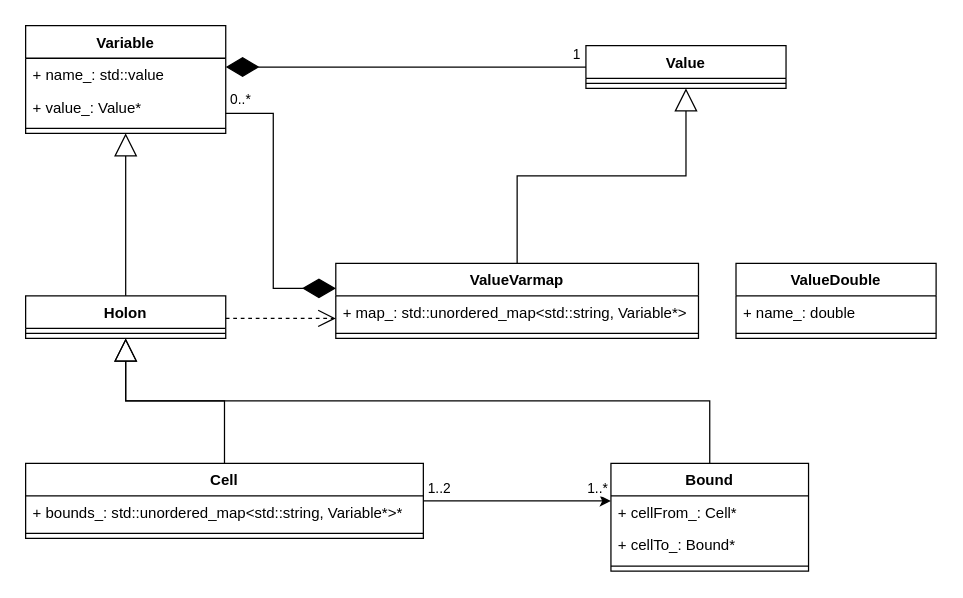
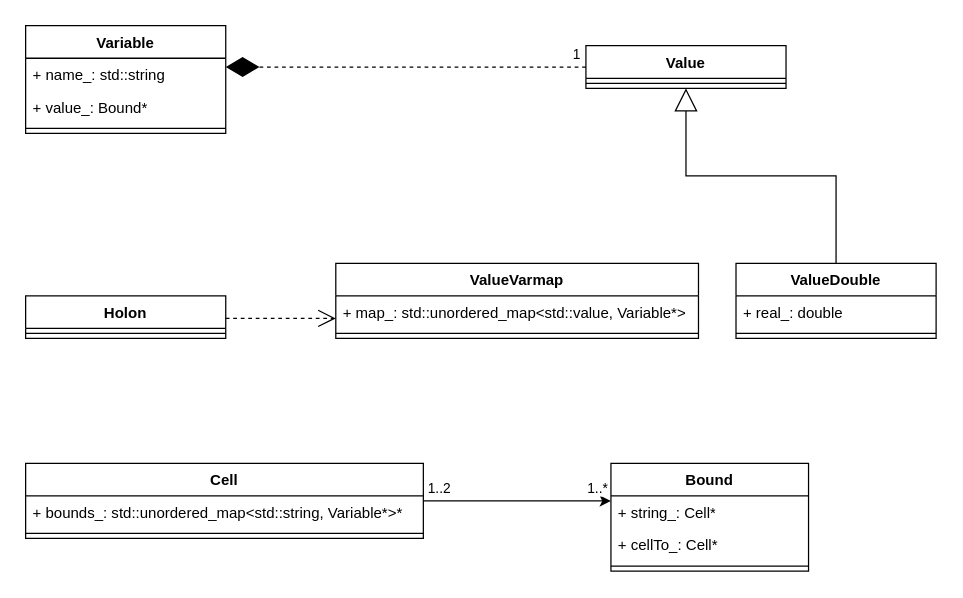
(423, 67) -> (423, 67)
(101, 76) -> (105, 76)
(91, 108) -> (93, 108)
(556, 176) -> none
none -> (805, 176)
(273, 192) -> none
(126, 226) -> none
(798, 313) -> (796, 313)
(518, 322) -> (518, 322)
(499, 401) -> none
(224, 433) -> none
(680, 513) -> (674, 513)
(680, 546) -> (672, 546)
